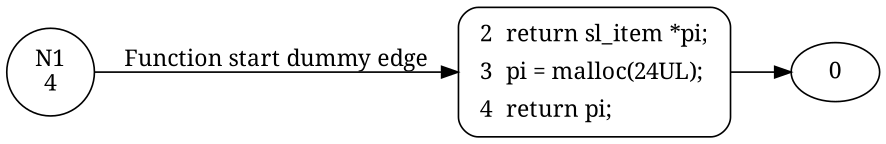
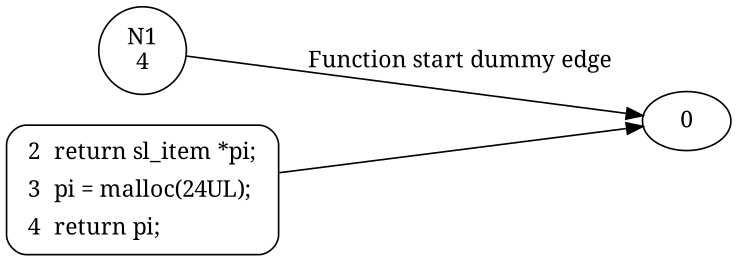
(268, 72) -> (406, 85)
